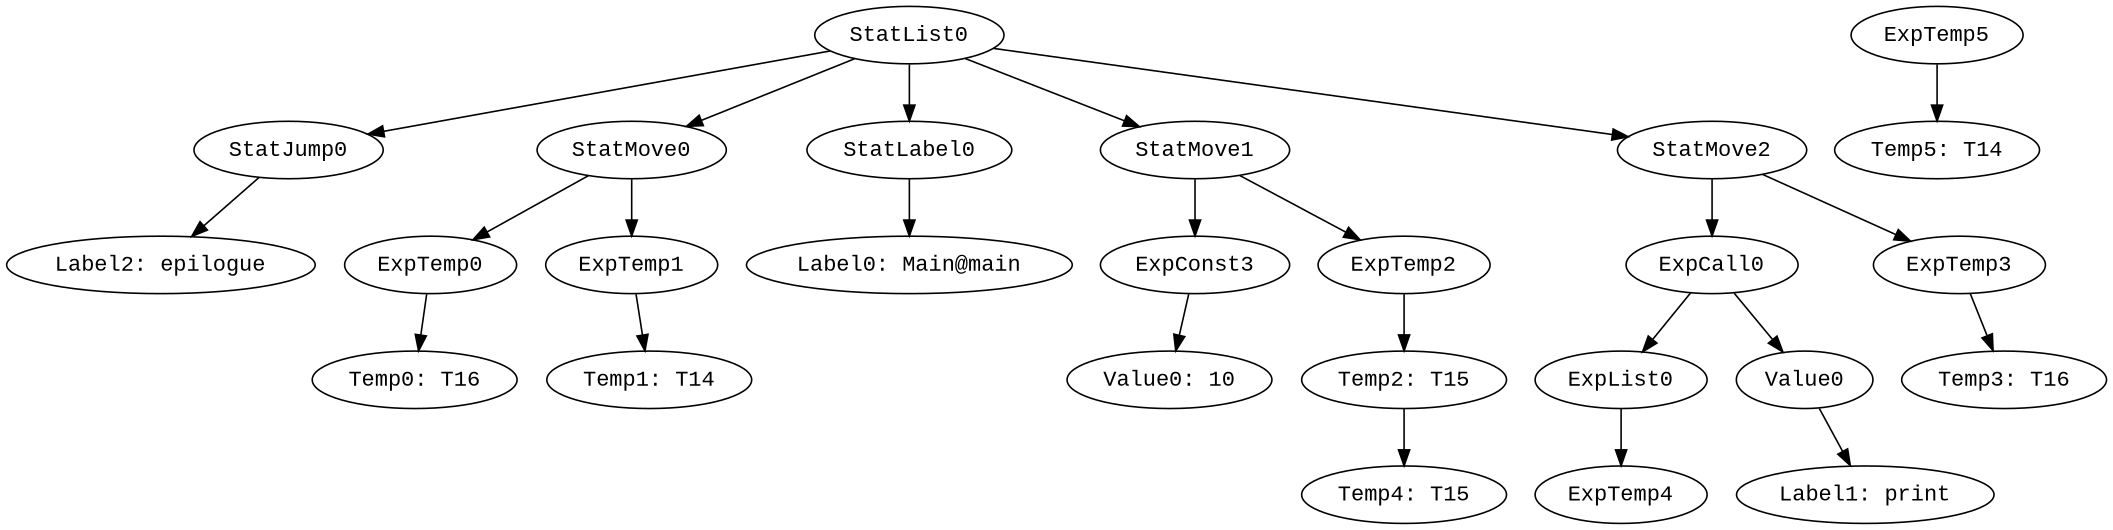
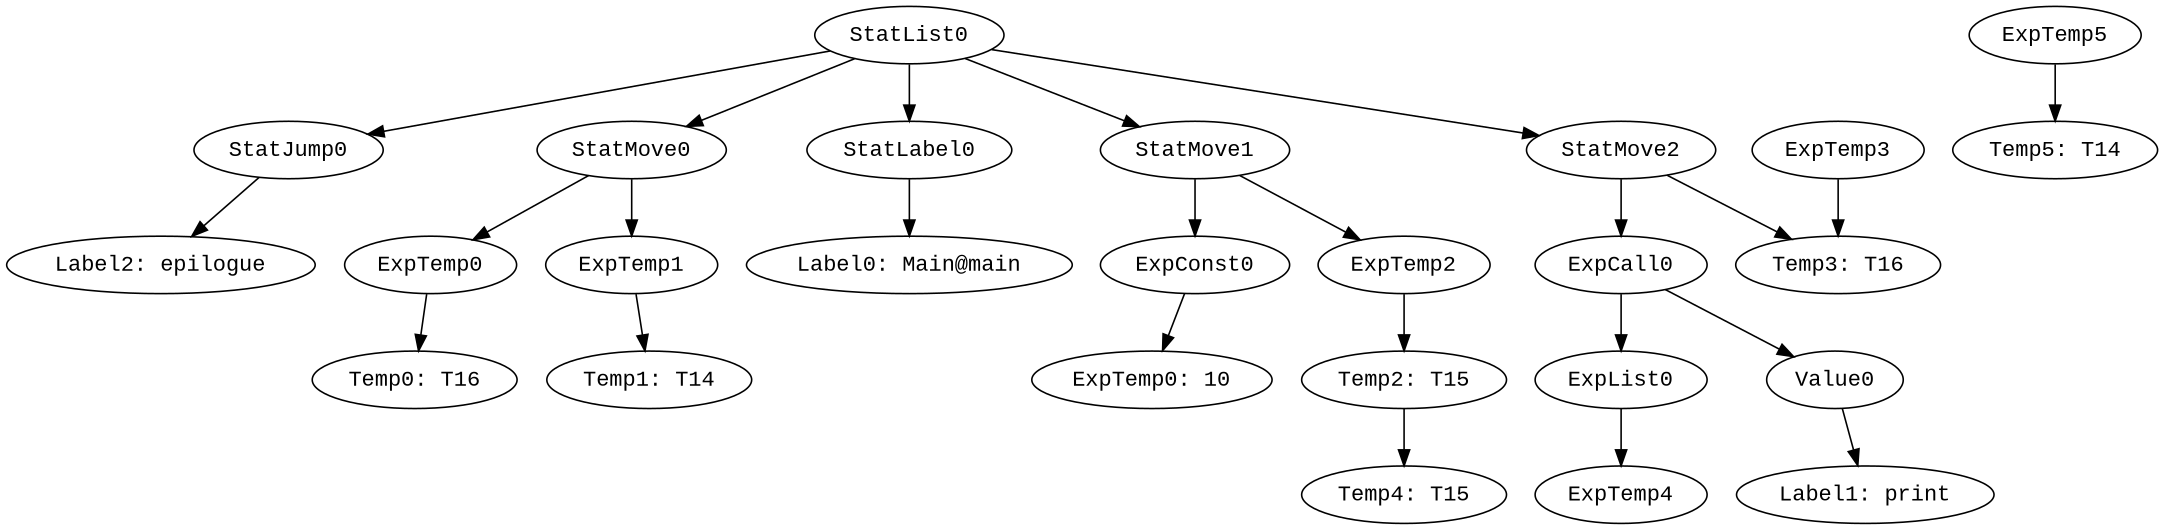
(1829, 205) -> (1722, 204)
(1195, 265) -> (1195, 265)
(1169, 380) -> (1152, 380)
